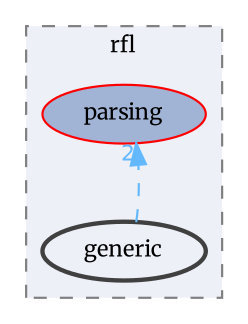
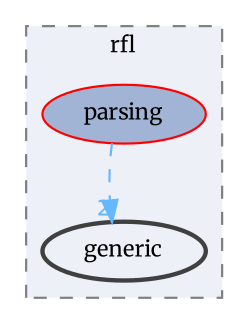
(139, 194) -> (110, 172)
